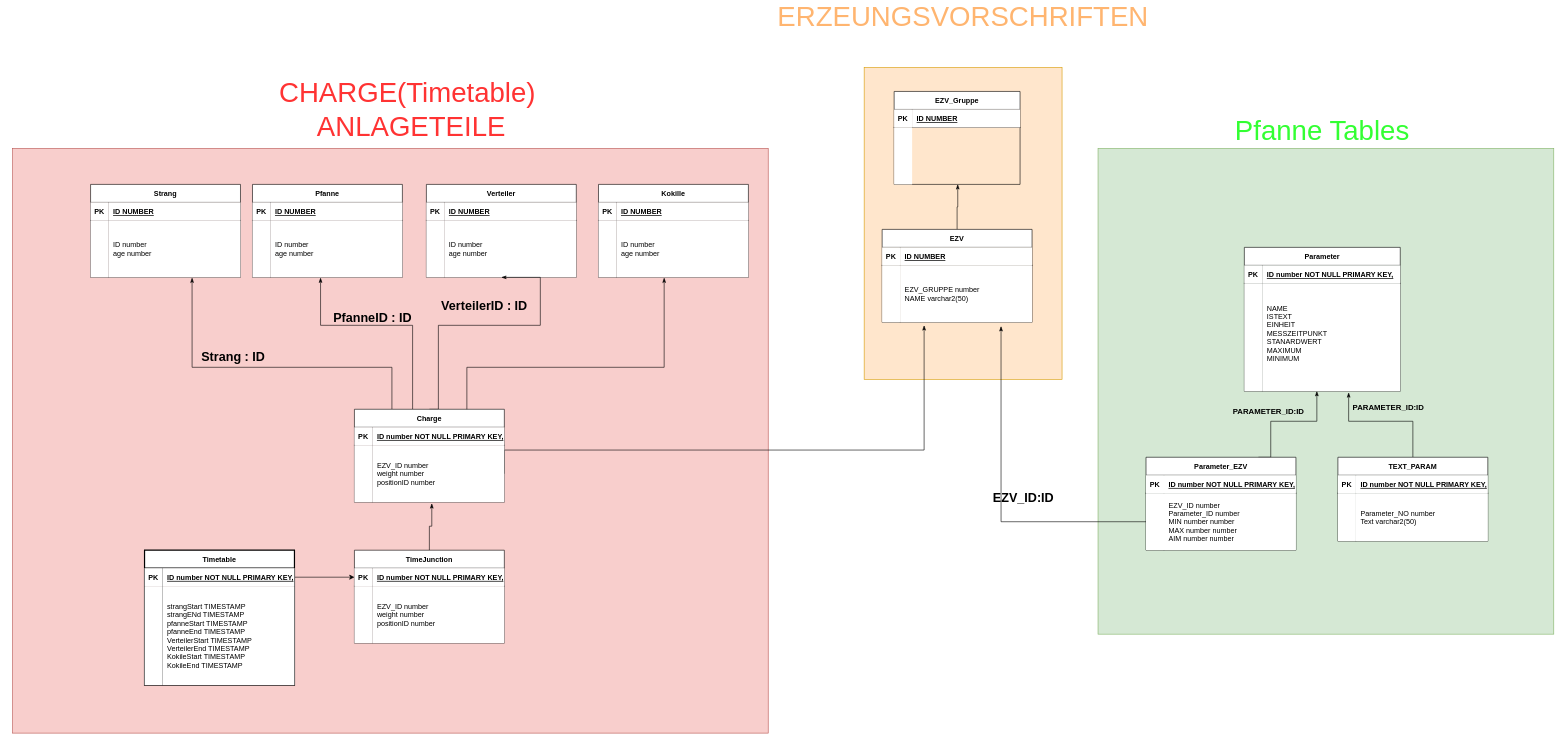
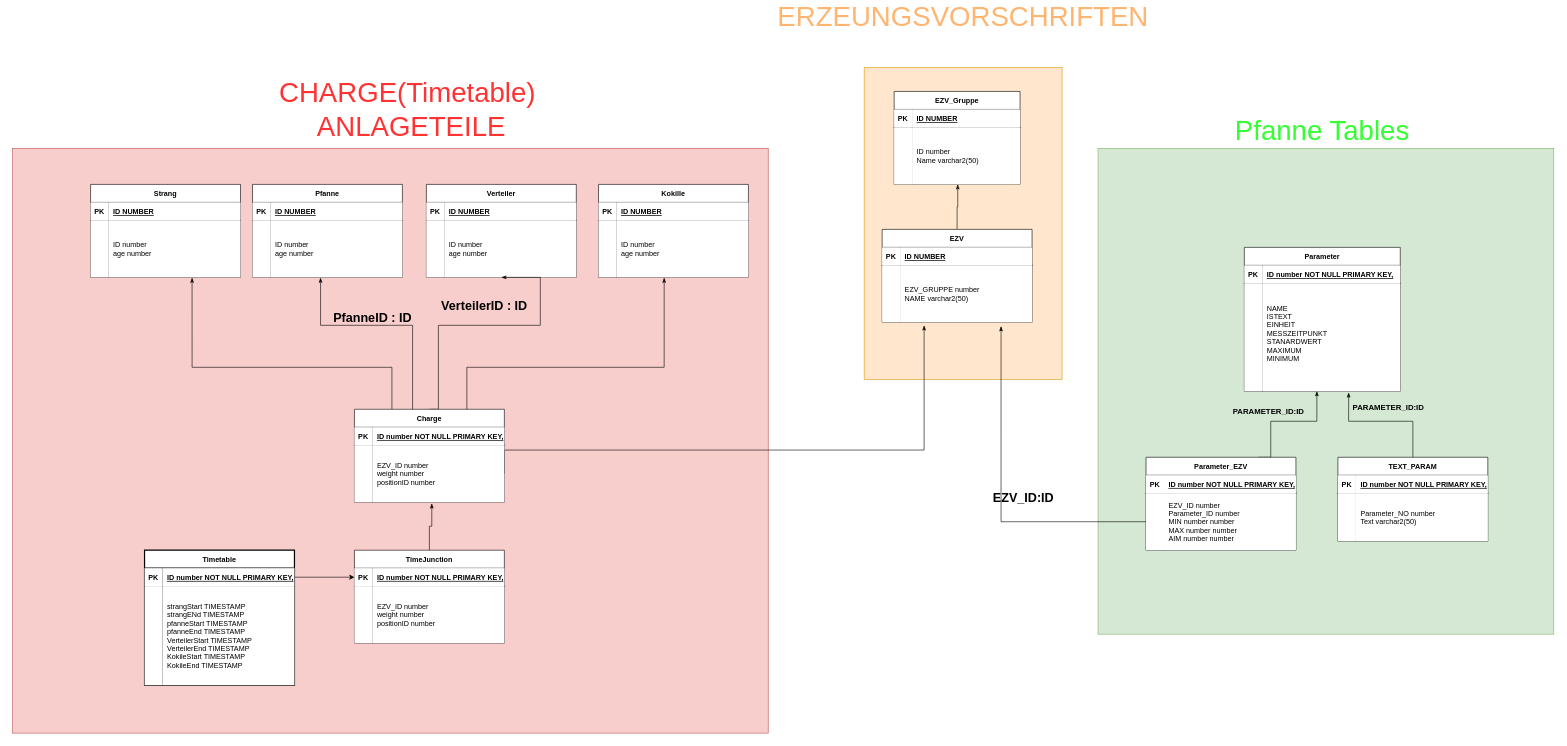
none -> (966, 156)
(255, 362) -> none
